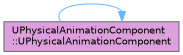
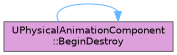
(91, 37) -> (89, 37)
